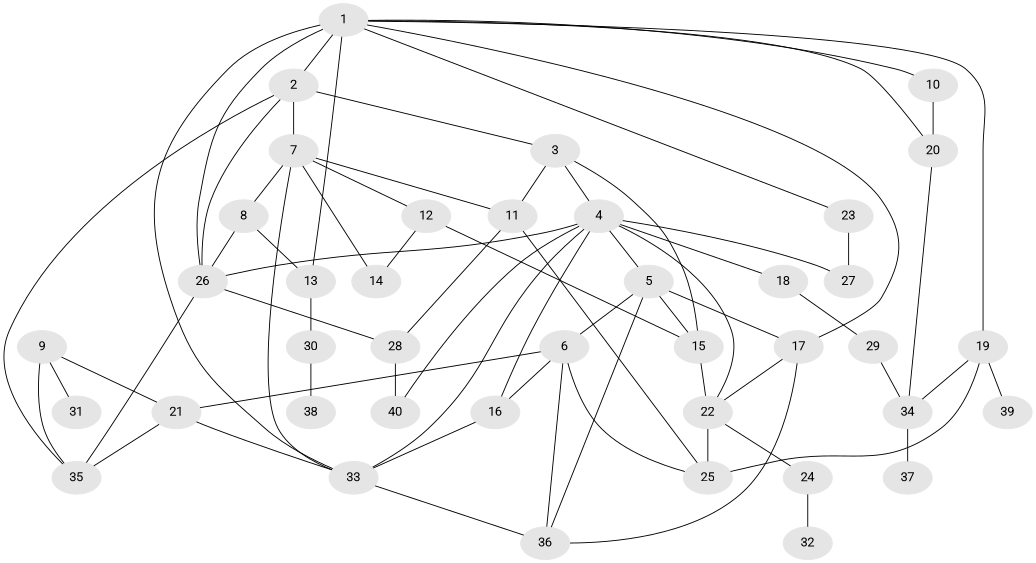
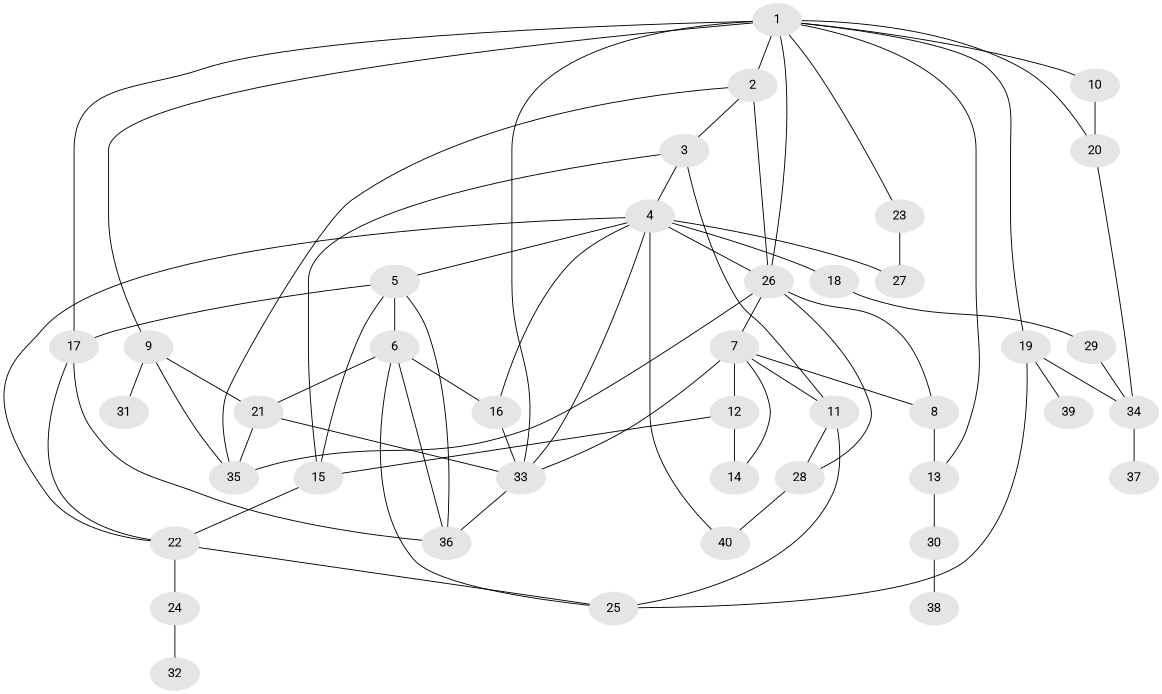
none -> (330, 75)
(294, 118) -> (754, 310)
